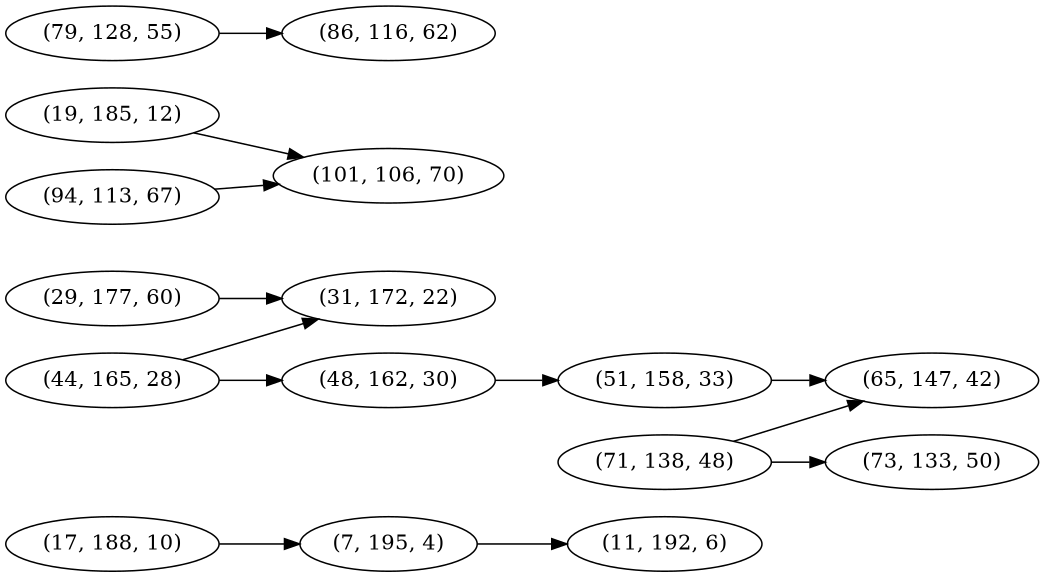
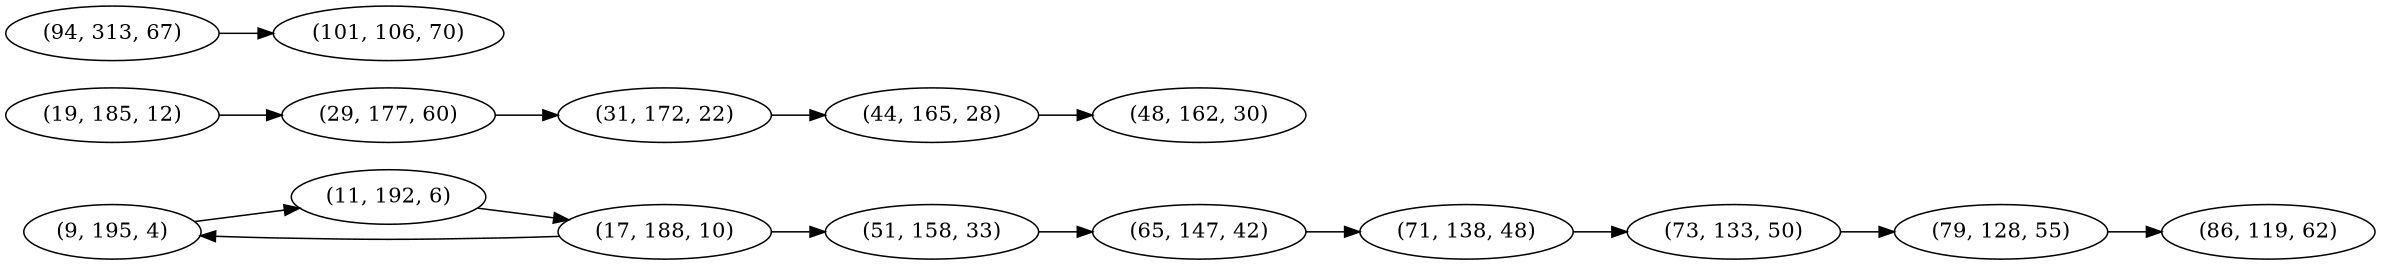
(389, 33) -> (2268, 232)
(241, 143) -> (243, 115)
(112, 197) -> (112, 33)
none -> (516, 213)
none -> (1860, 232)
(243, 342) -> (791, 115)
(519, 380) -> (791, 232)
(791, 424) -> (1325, 232)
(389, 544) -> (112, 232)
